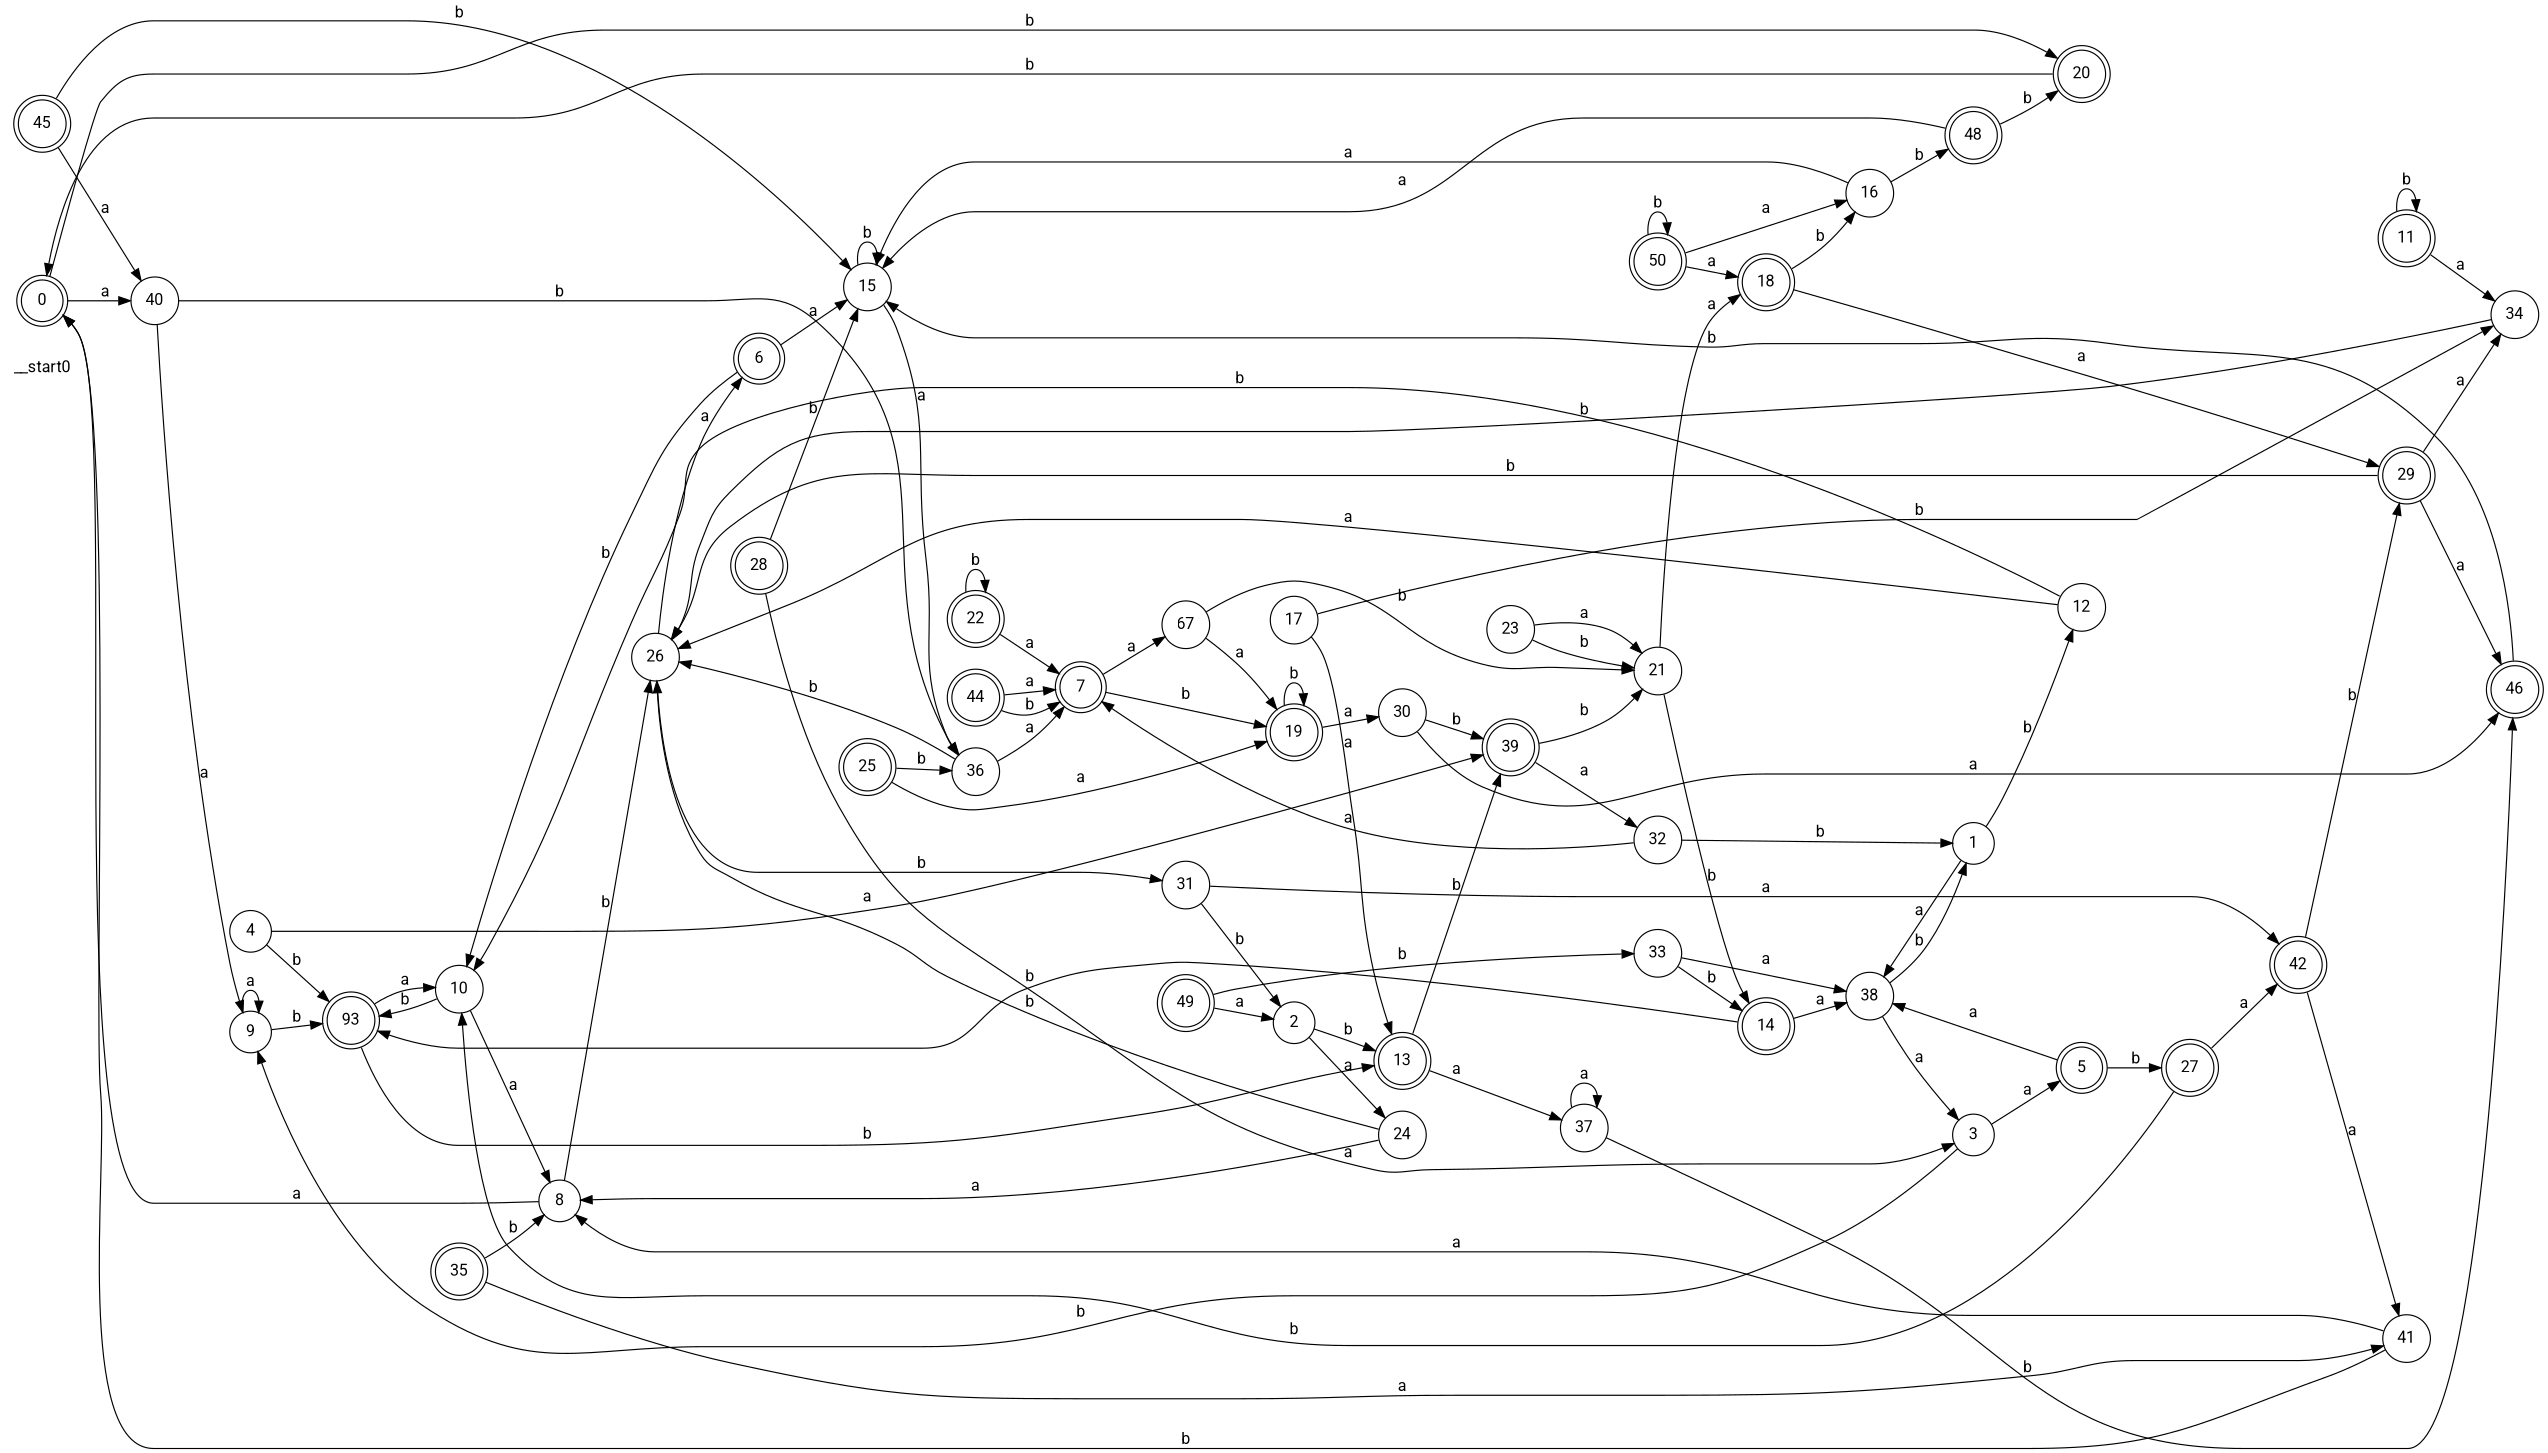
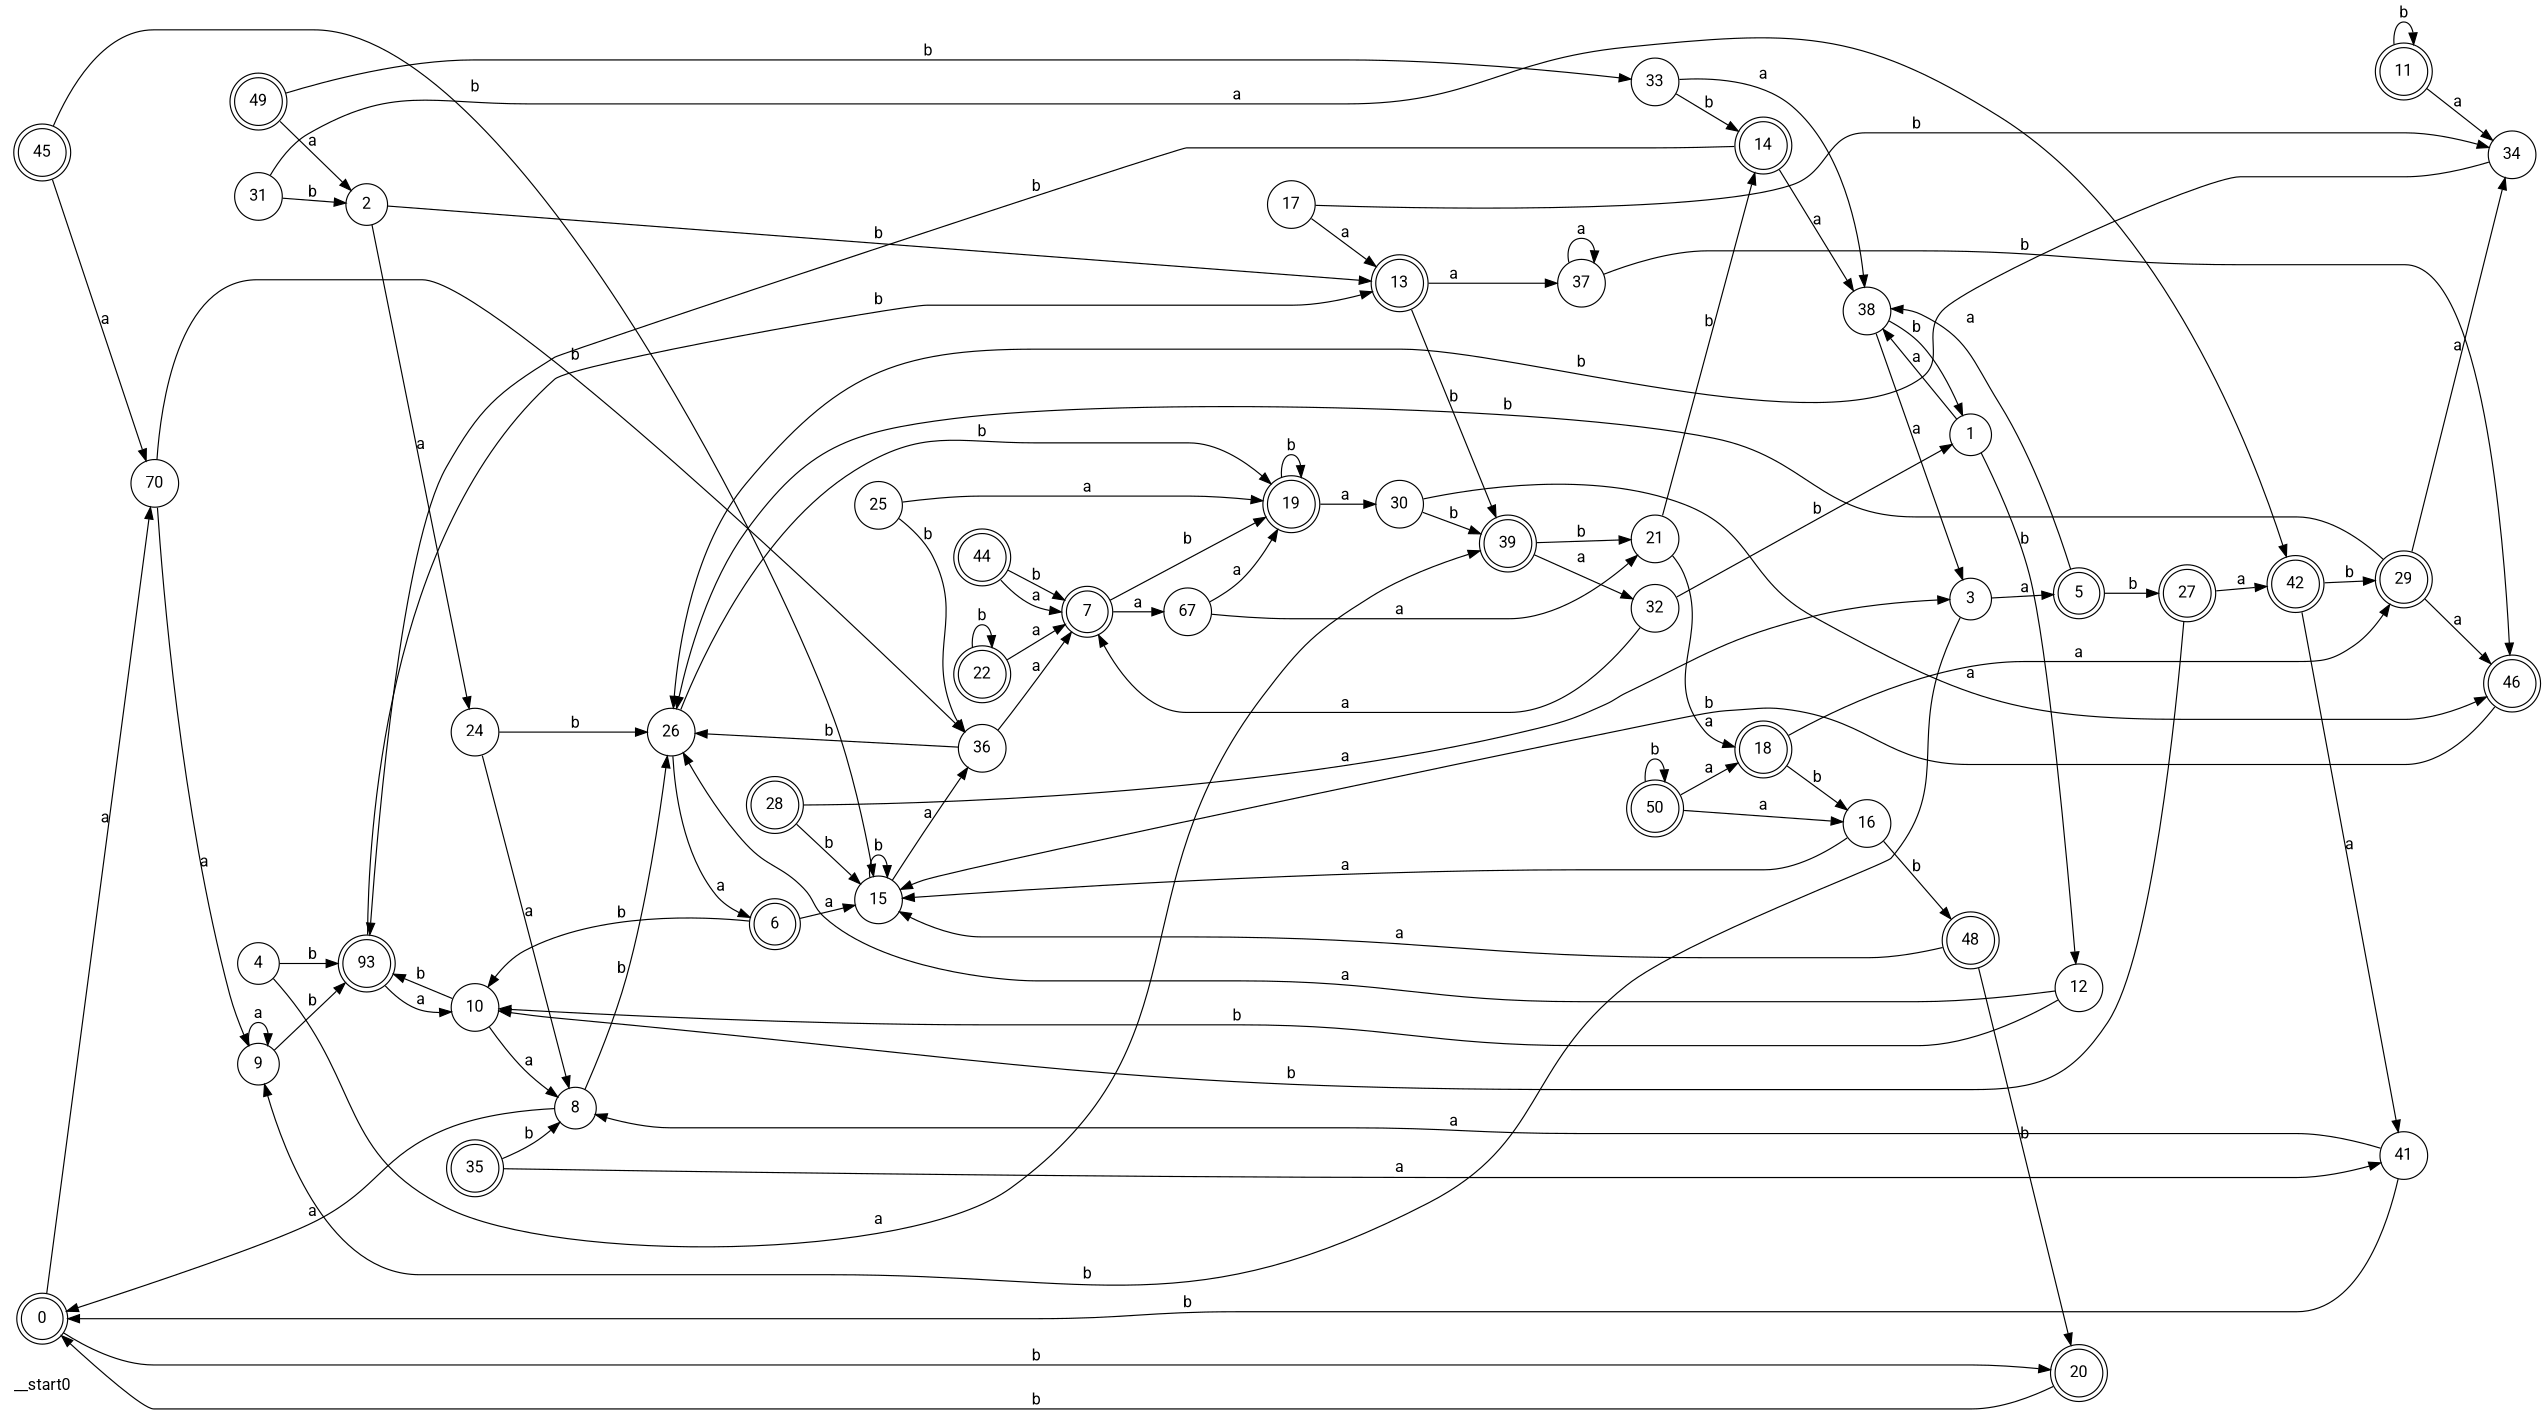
(155, 301) -> (155, 483)
(1402, 596) -> (1400, 610)
(1511, 629) -> none
(867, 767) -> (879, 505)
(836, 872) -> (910, 446)
